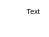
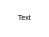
(33, 12) -> (24, 18)
